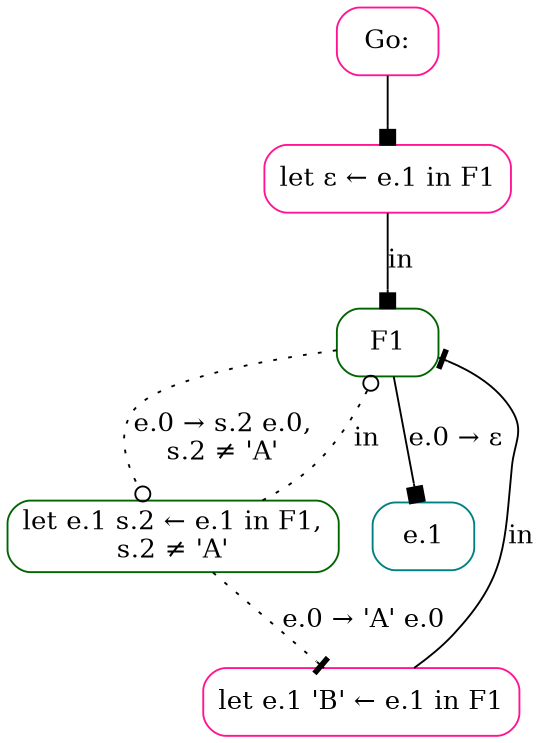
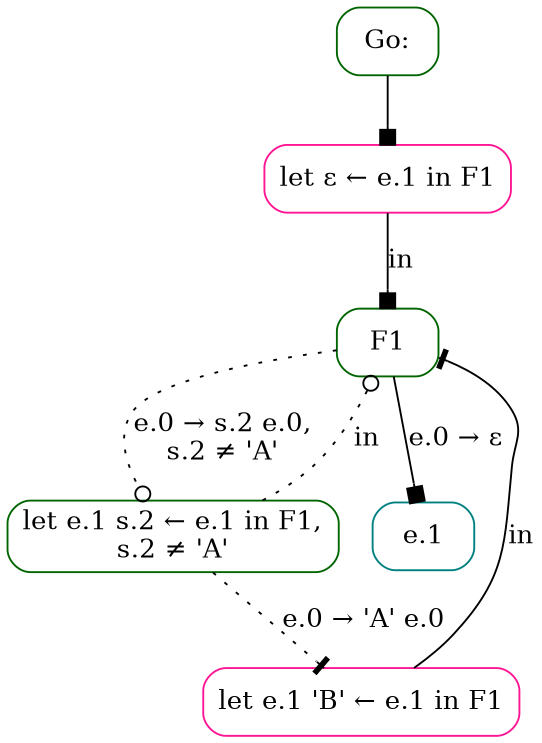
(388, 41) -> (388, 41)
